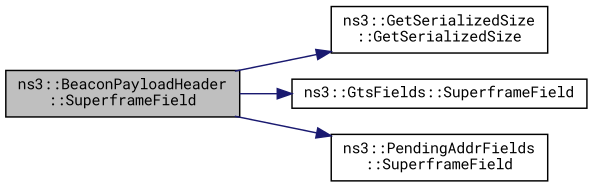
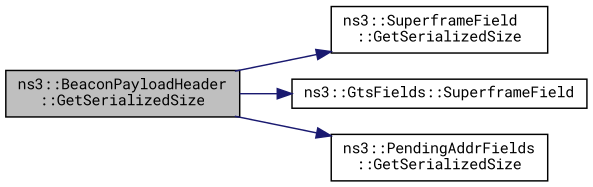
(439, 30) -> (439, 30)
(123, 94) -> (123, 94)
(439, 158) -> (439, 158)
